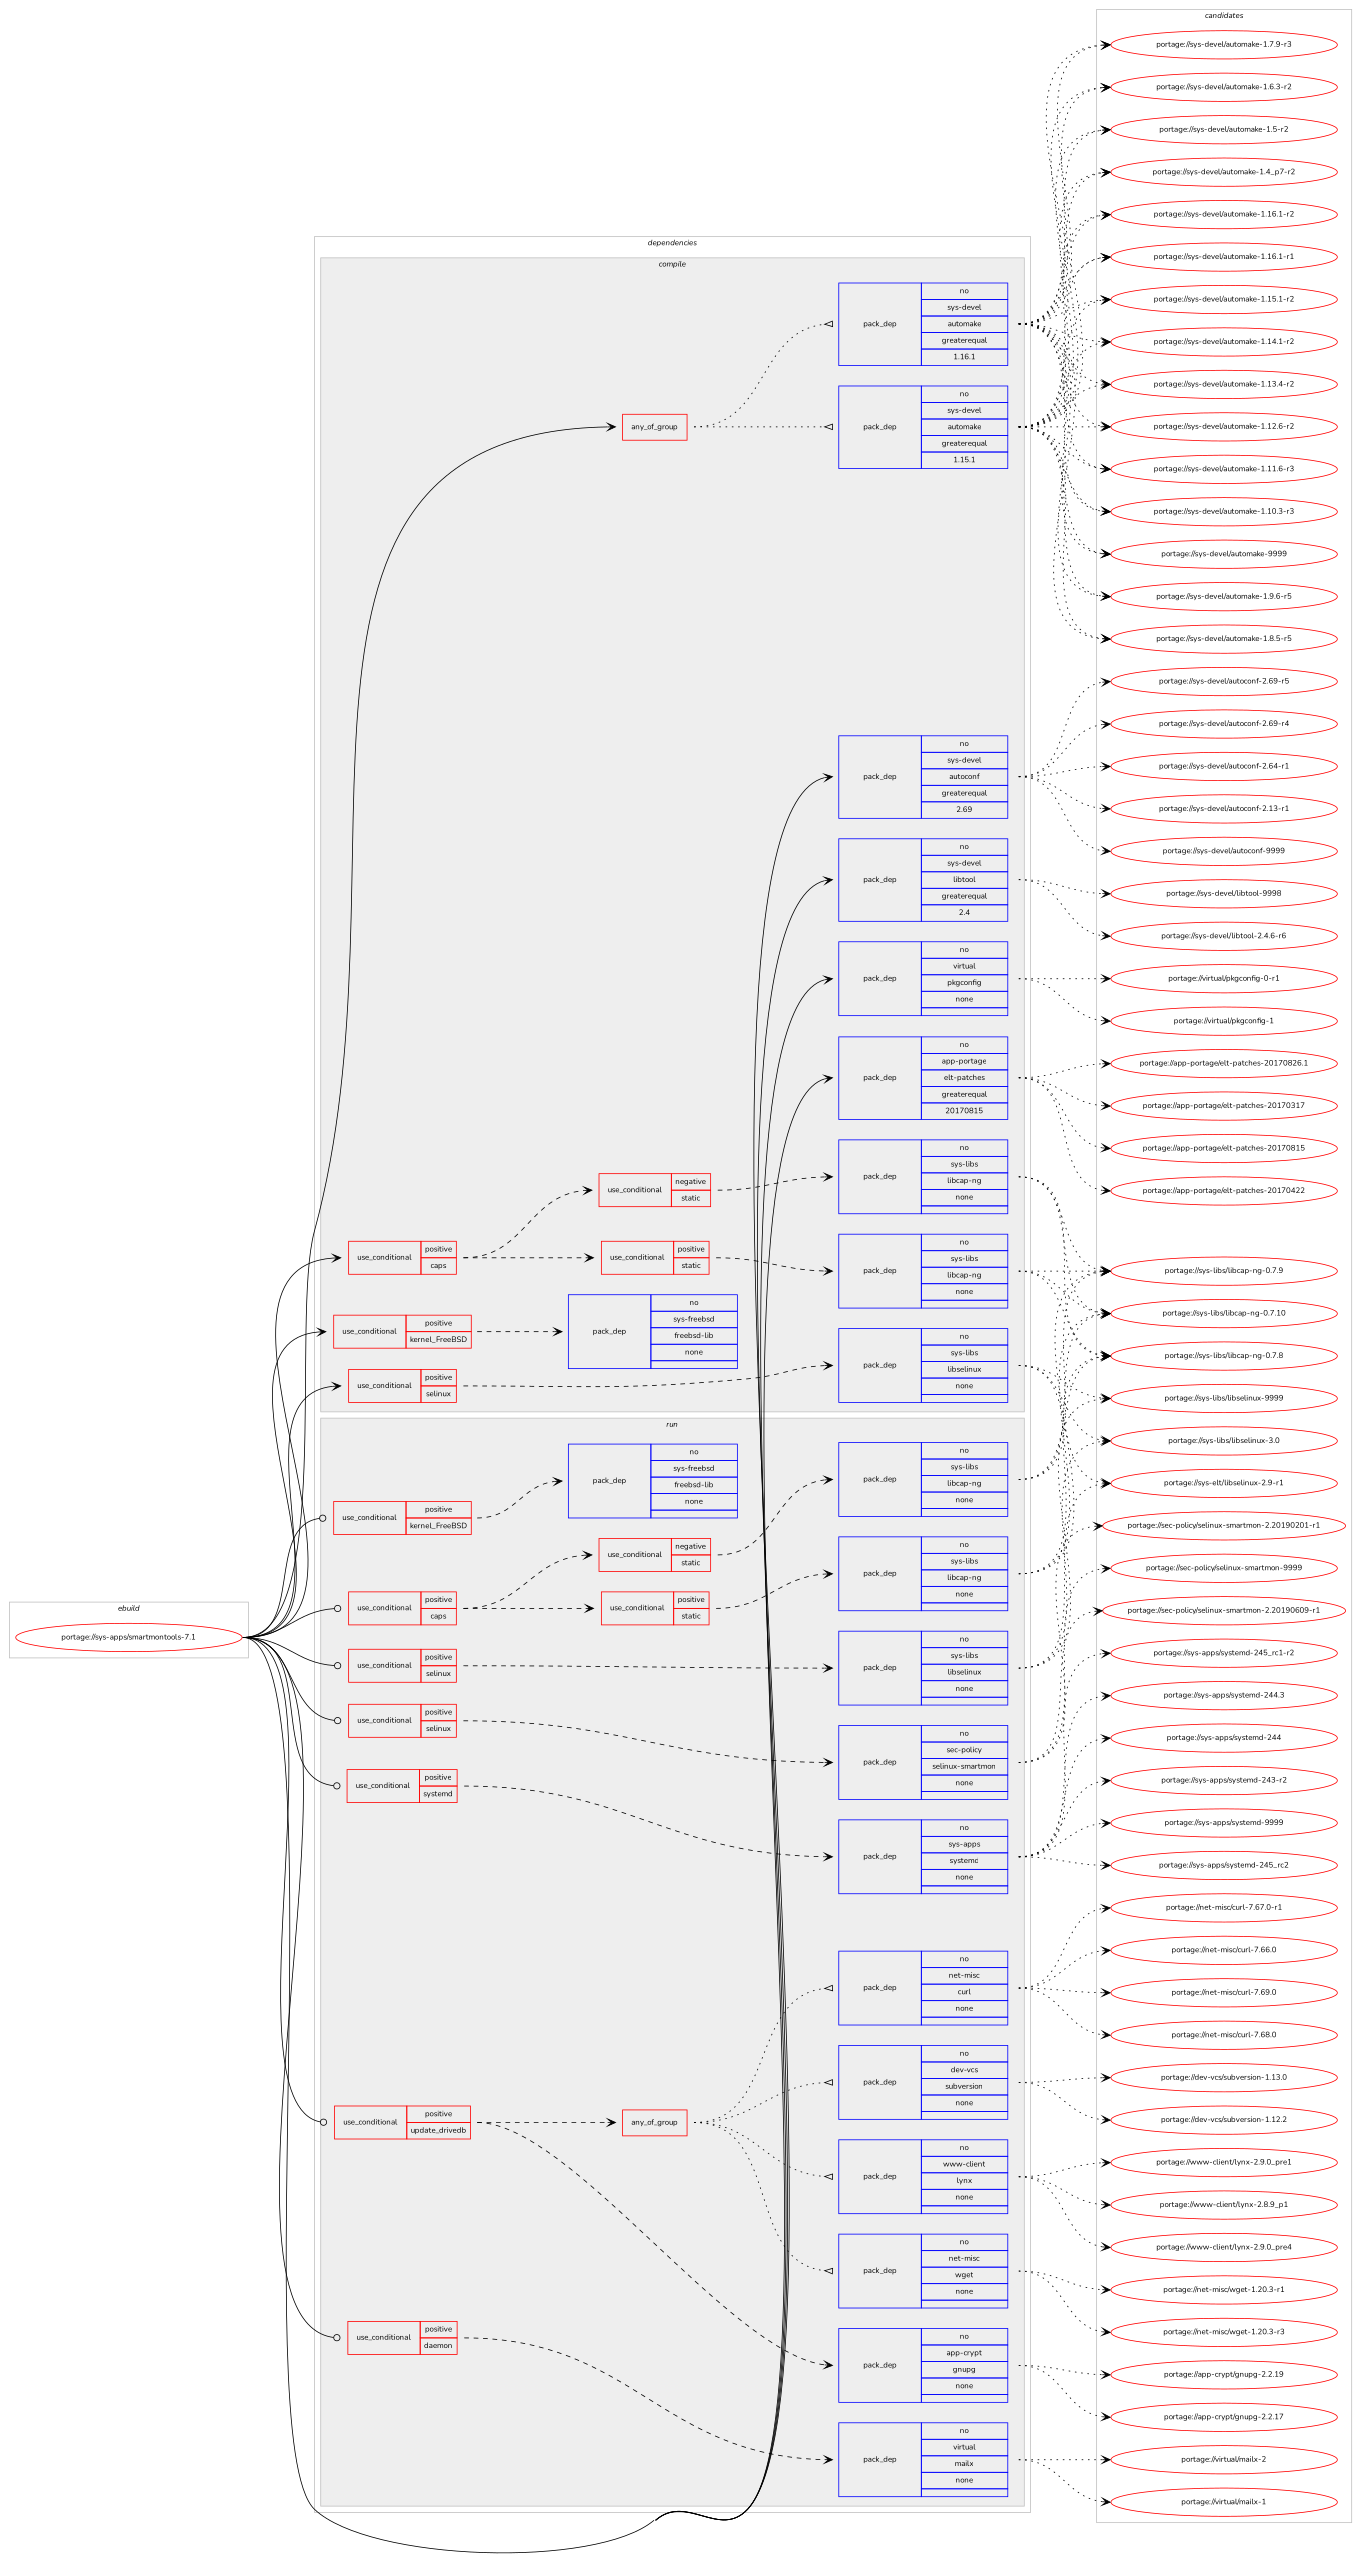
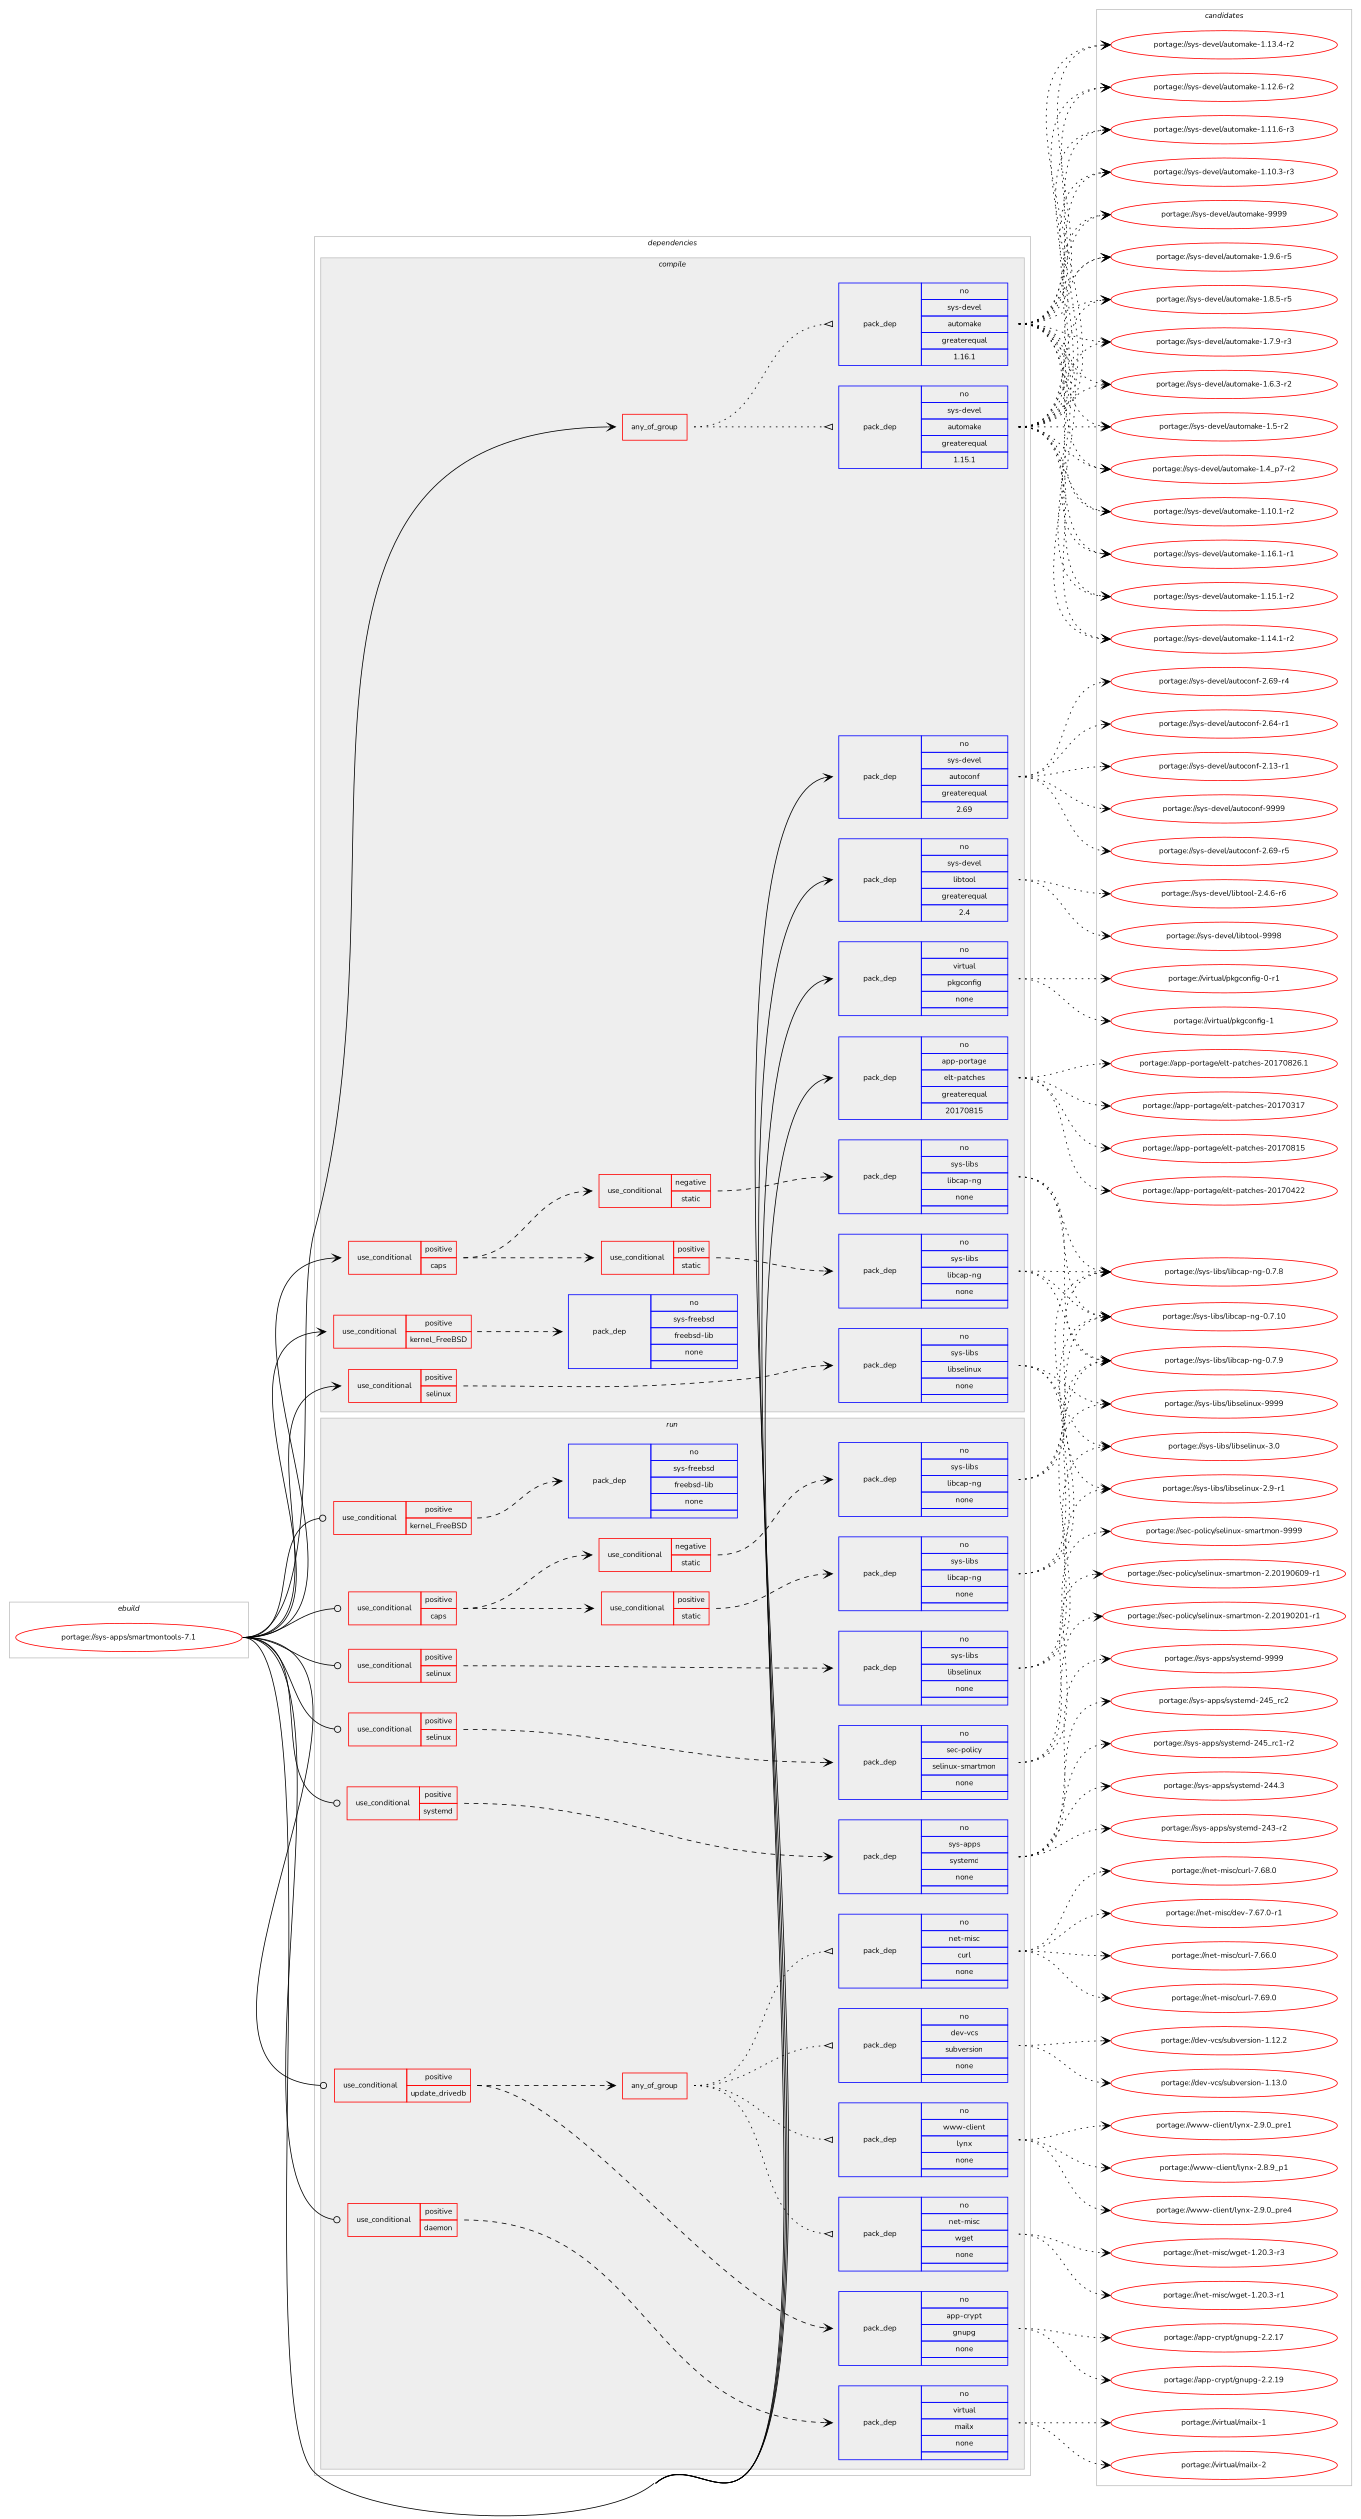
(1224, 215) -> (1224, 512)
(1224, 1483) -> (1224, 1489)
(1224, 1738) -> none
(1224, 1908) -> (1224, 1913)
